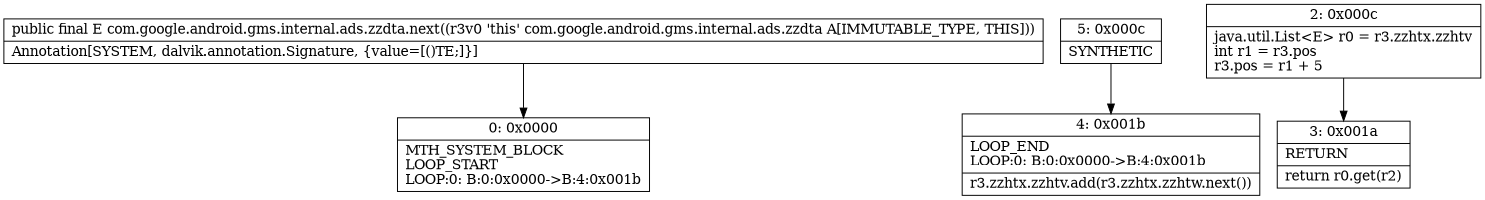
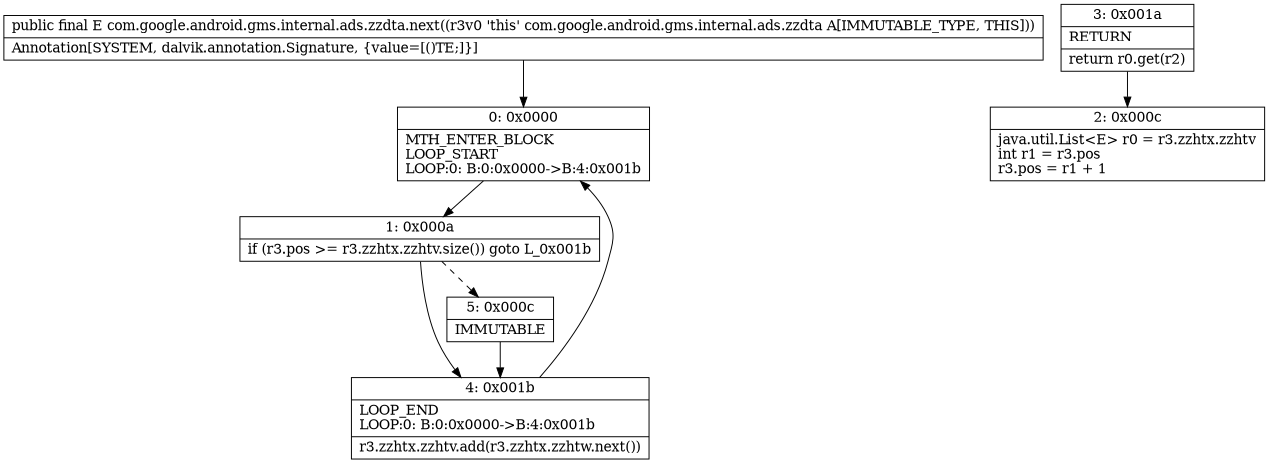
(1111, 52) -> (500, 330)
(1269, 66) -> (1052, 169)
(1344, 95) -> (1127, 84)
(484, 151) -> (480, 140)
none -> (420, 239)
none -> (599, 287)
